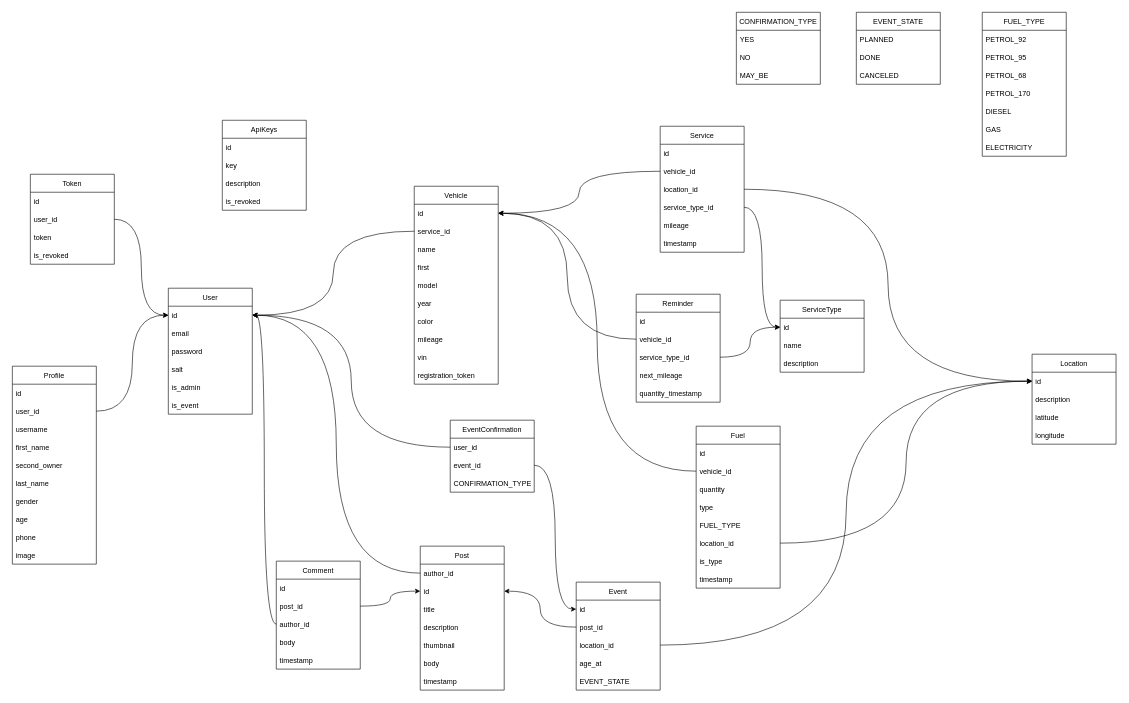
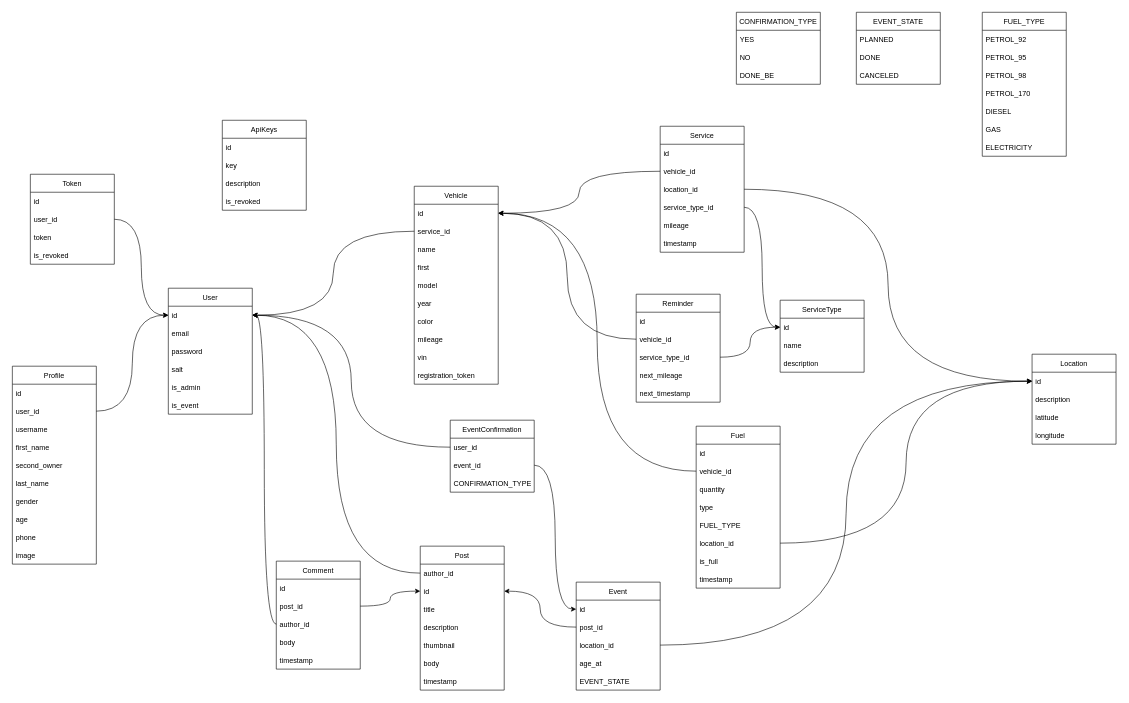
(752, 76) -> (754, 76)
(1004, 76) -> (1004, 76)
(674, 394) -> (667, 394)
(713, 562) -> (711, 562)
